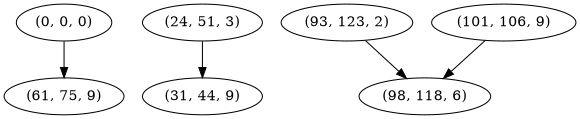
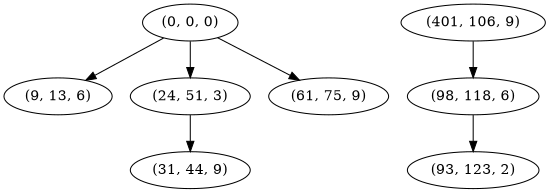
(504, 23) -> (473, 23)
none -> (190, 54)
(382, 56) -> (473, 128)
none -> (58, 96)
